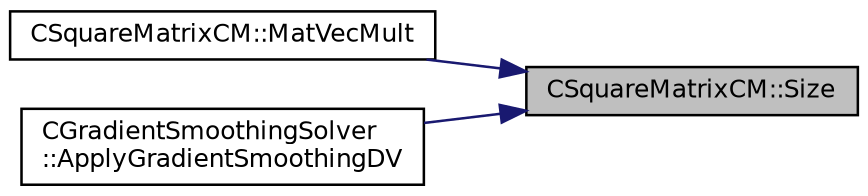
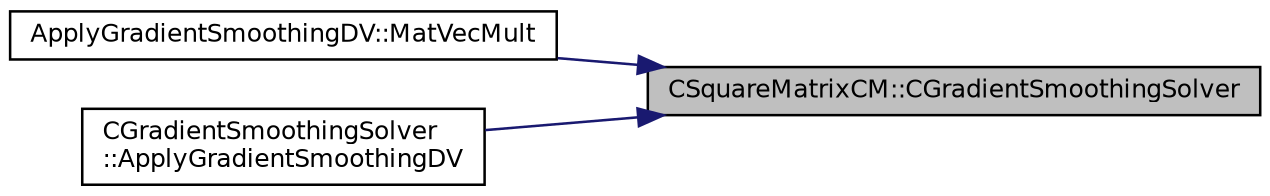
(223, 35) -> (283, 35)
(692, 91) -> (954, 91)
